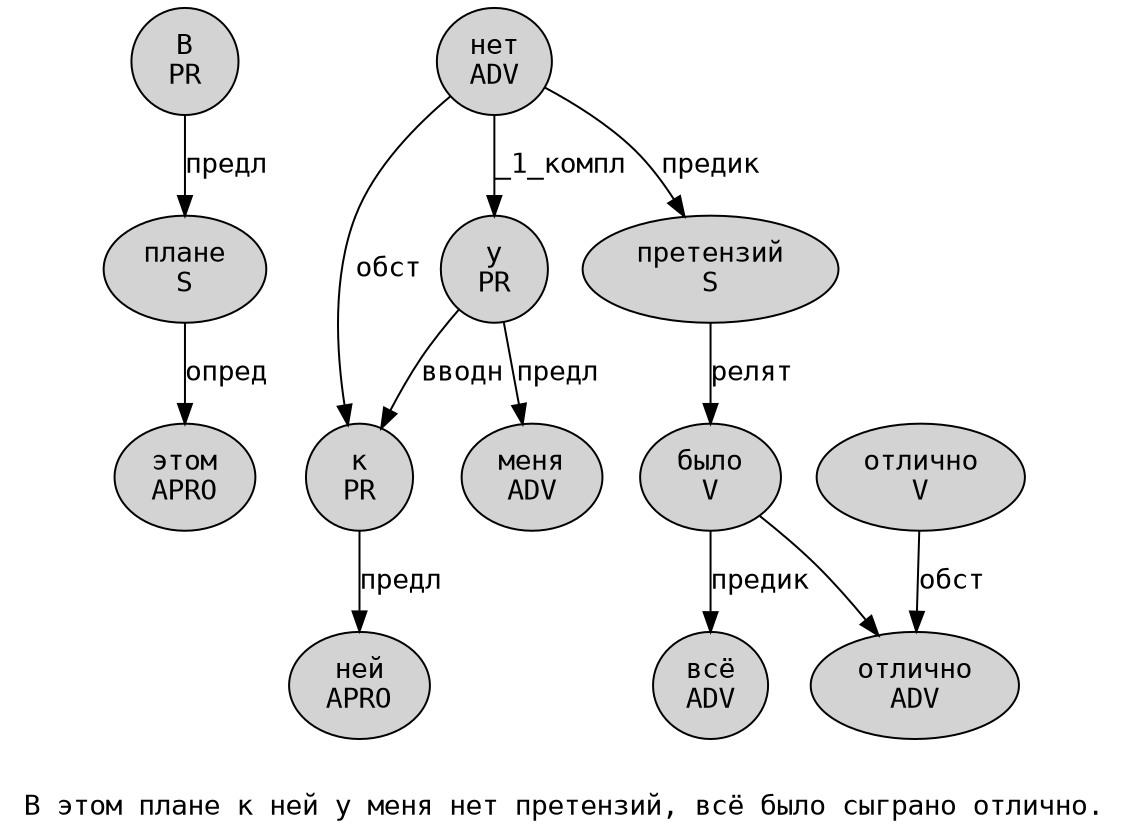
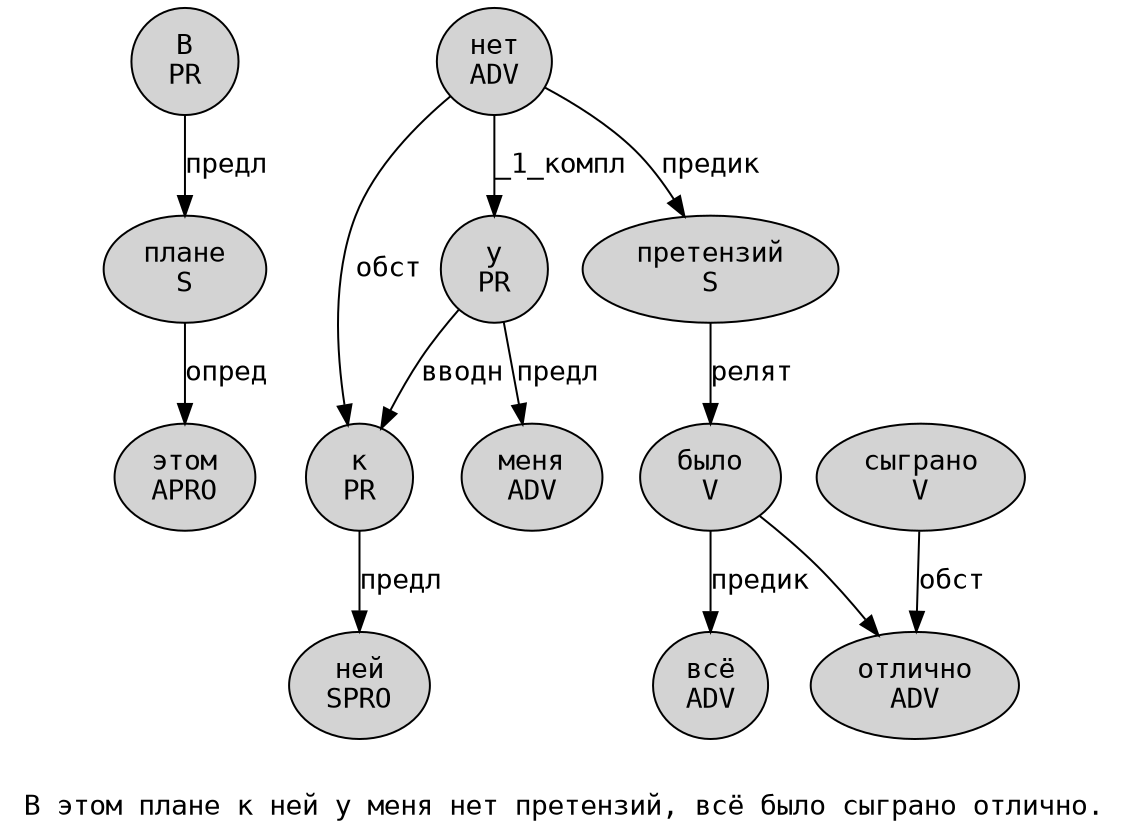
(921, 477) -> (921, 477)
(359, 685) -> (359, 685)
